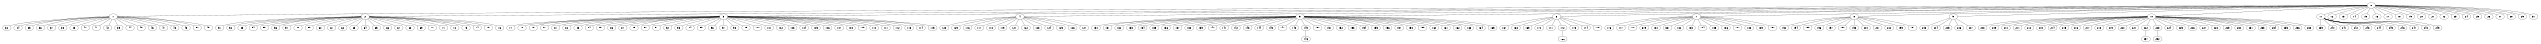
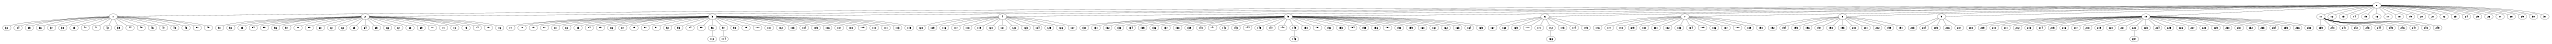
none -> (2534, 17)
(811, 18) -> (712, 33)
(871, 20) -> (724, 33)
none -> (991, 28)
(2158, 33) -> (2224, 22)
